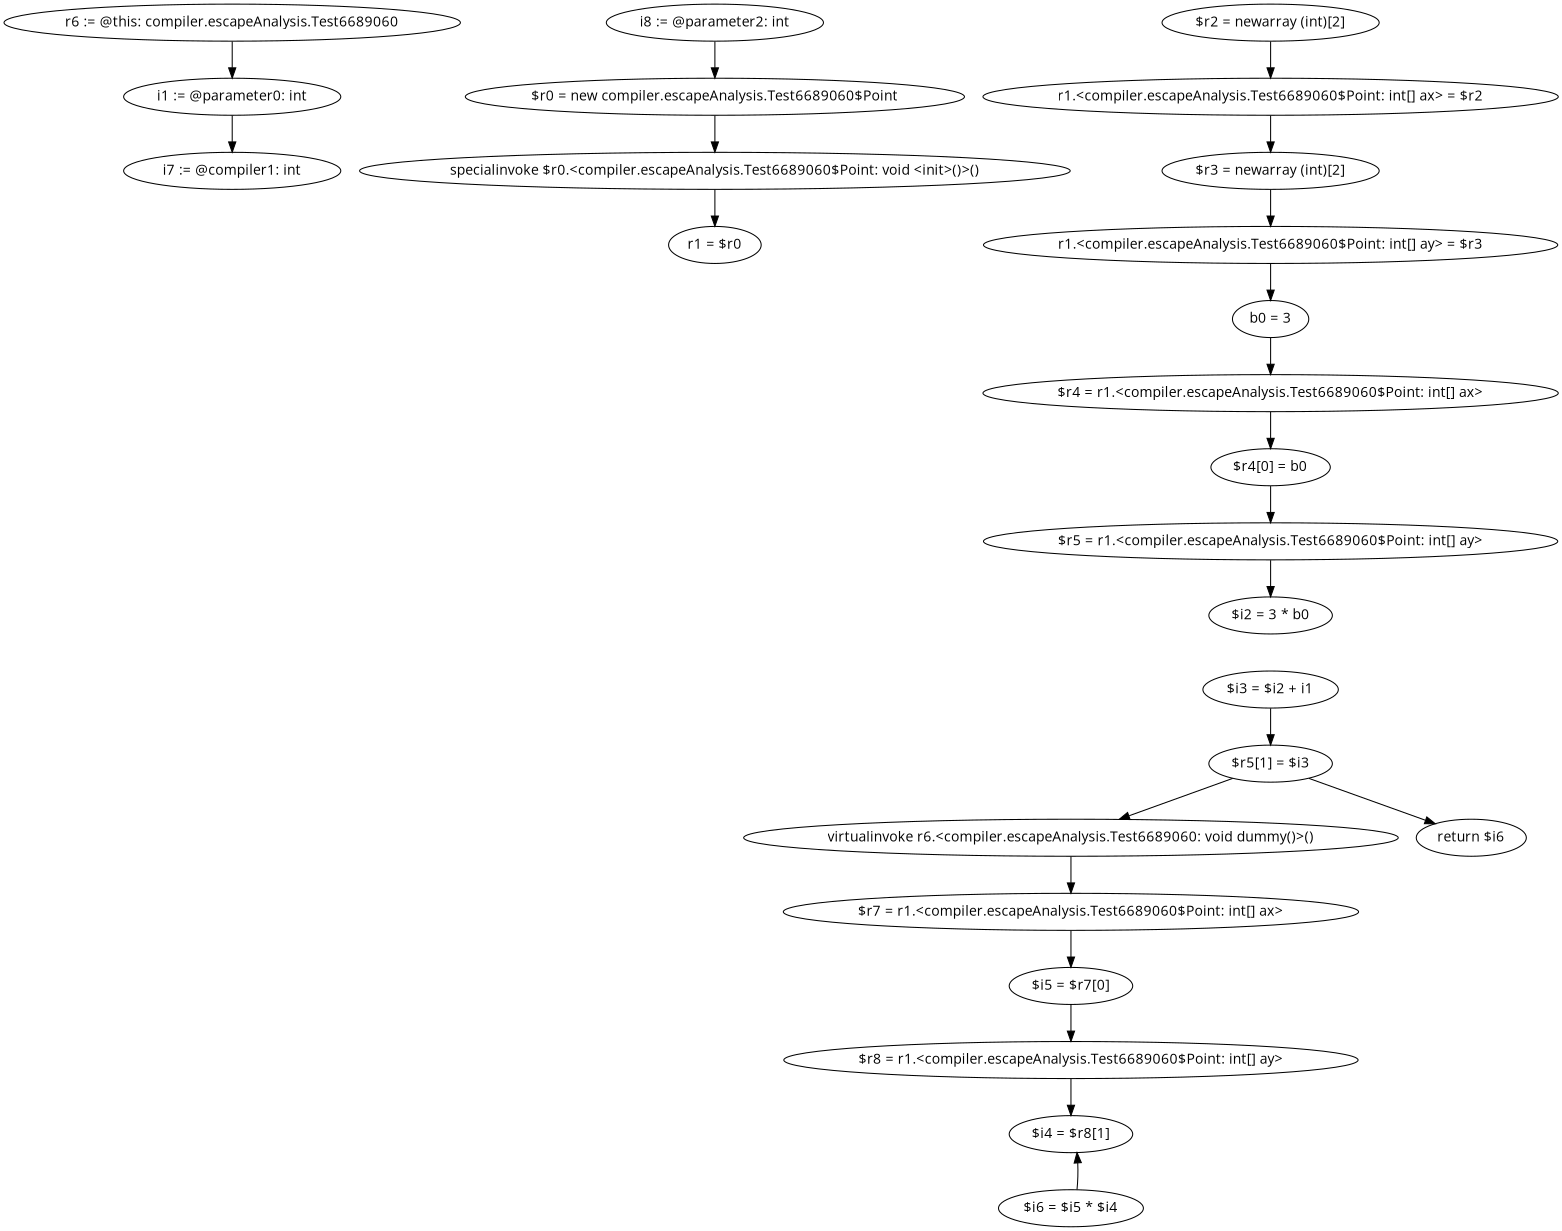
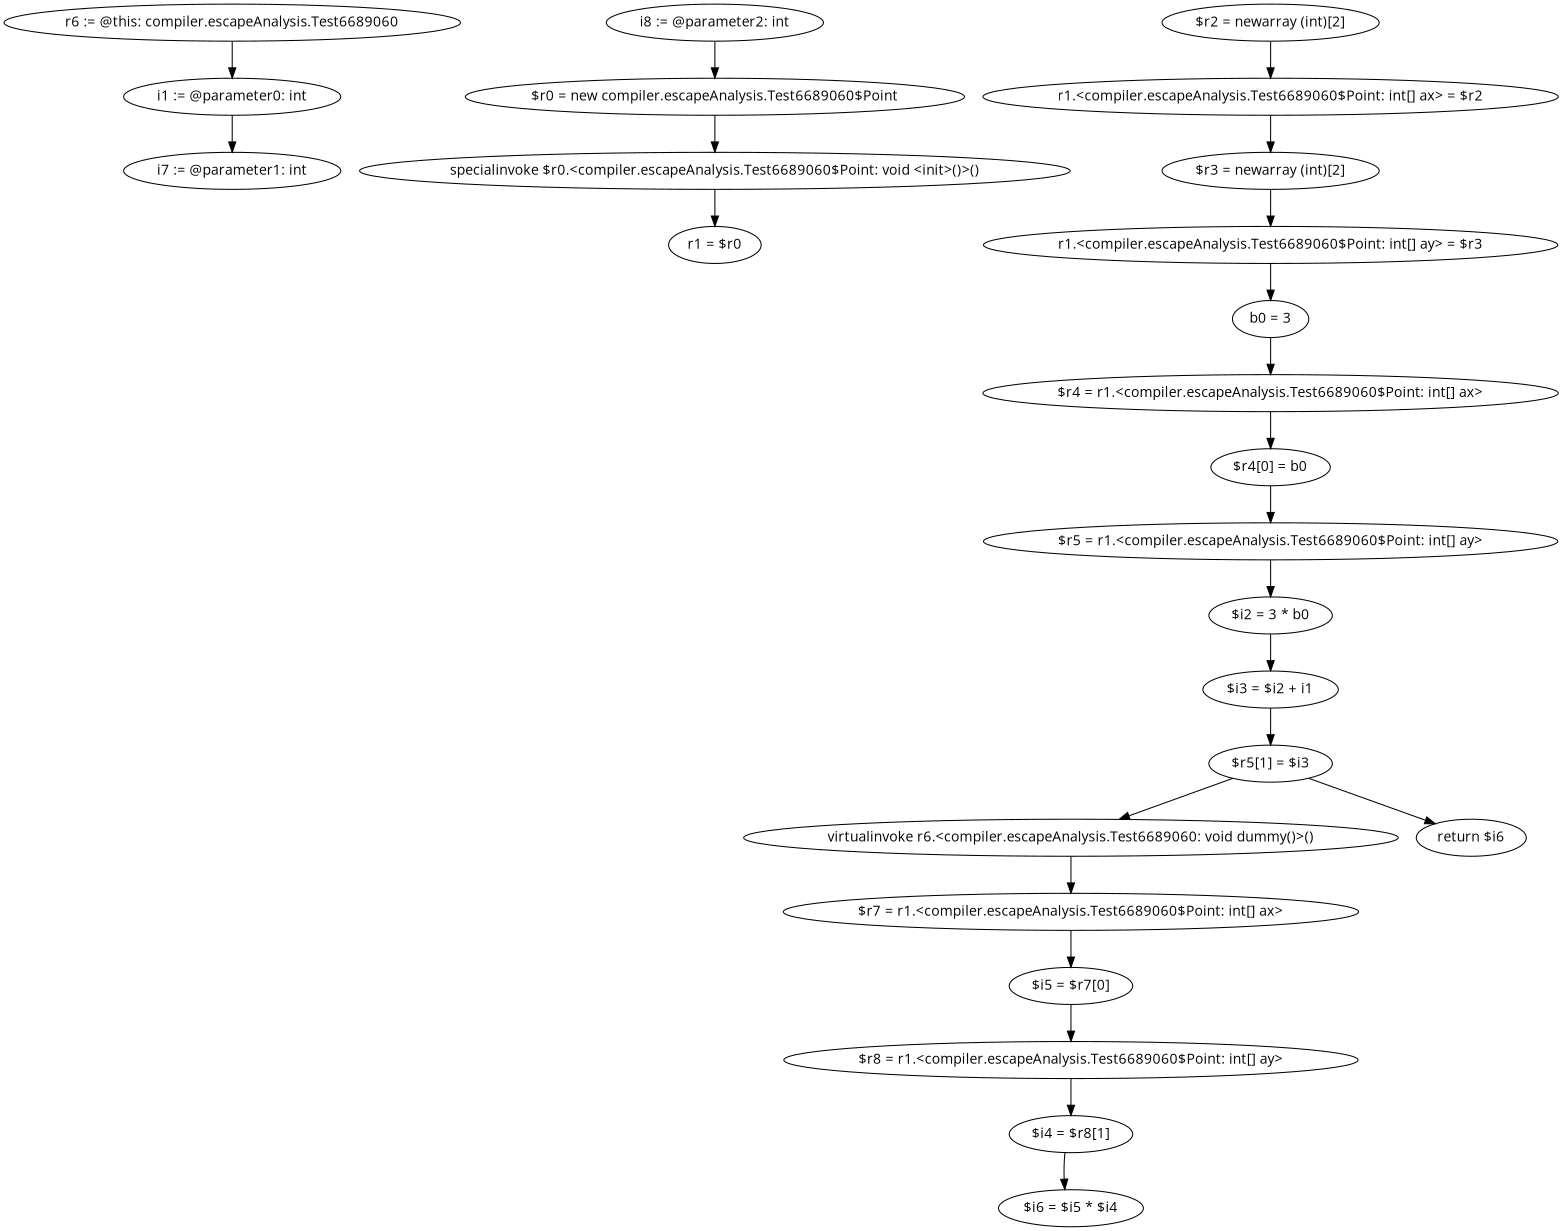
(232, 171) -> (232, 171)
none -> (1271, 647)
(1078, 1176) -> (1064, 1166)
